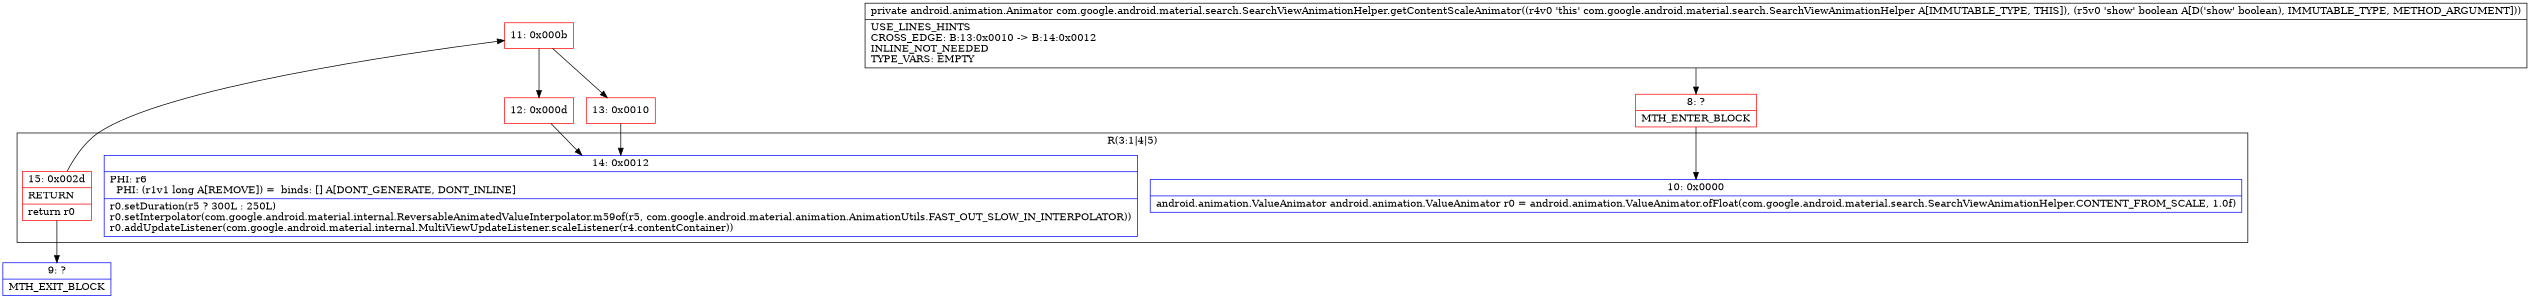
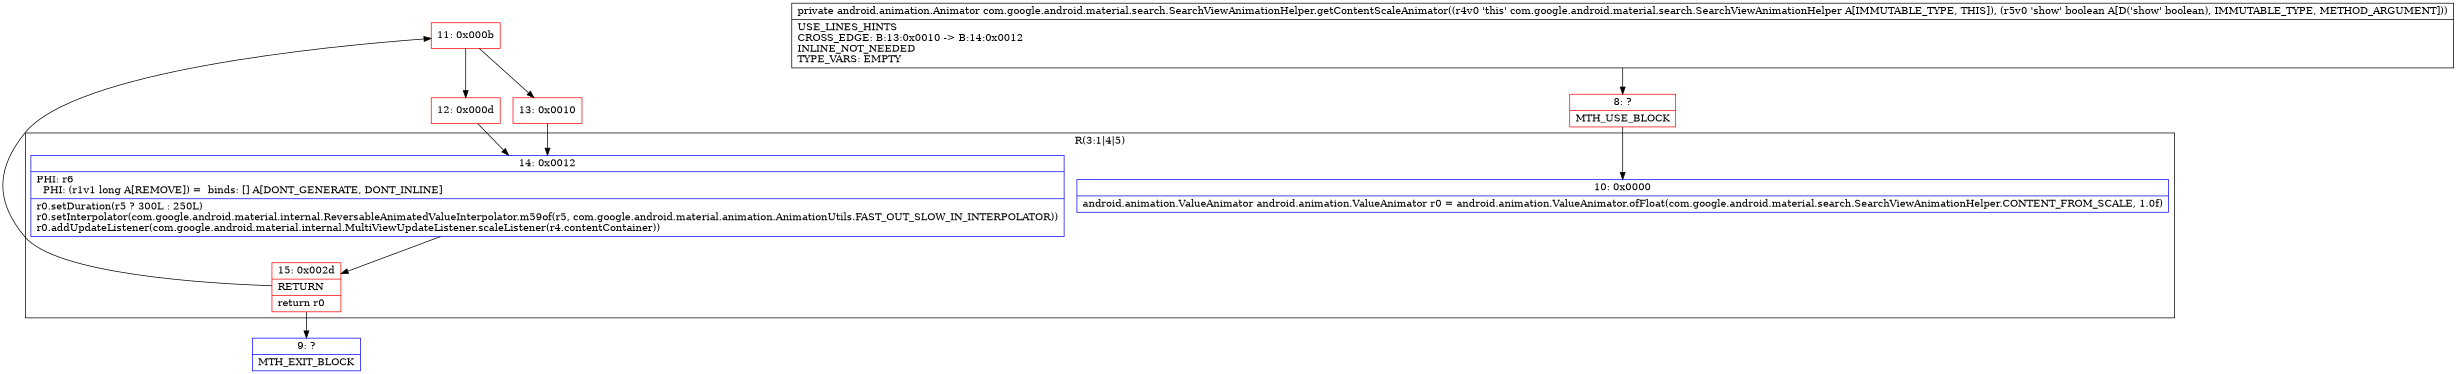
(1696, 118) -> (1623, 118)
none -> (394, 254)
